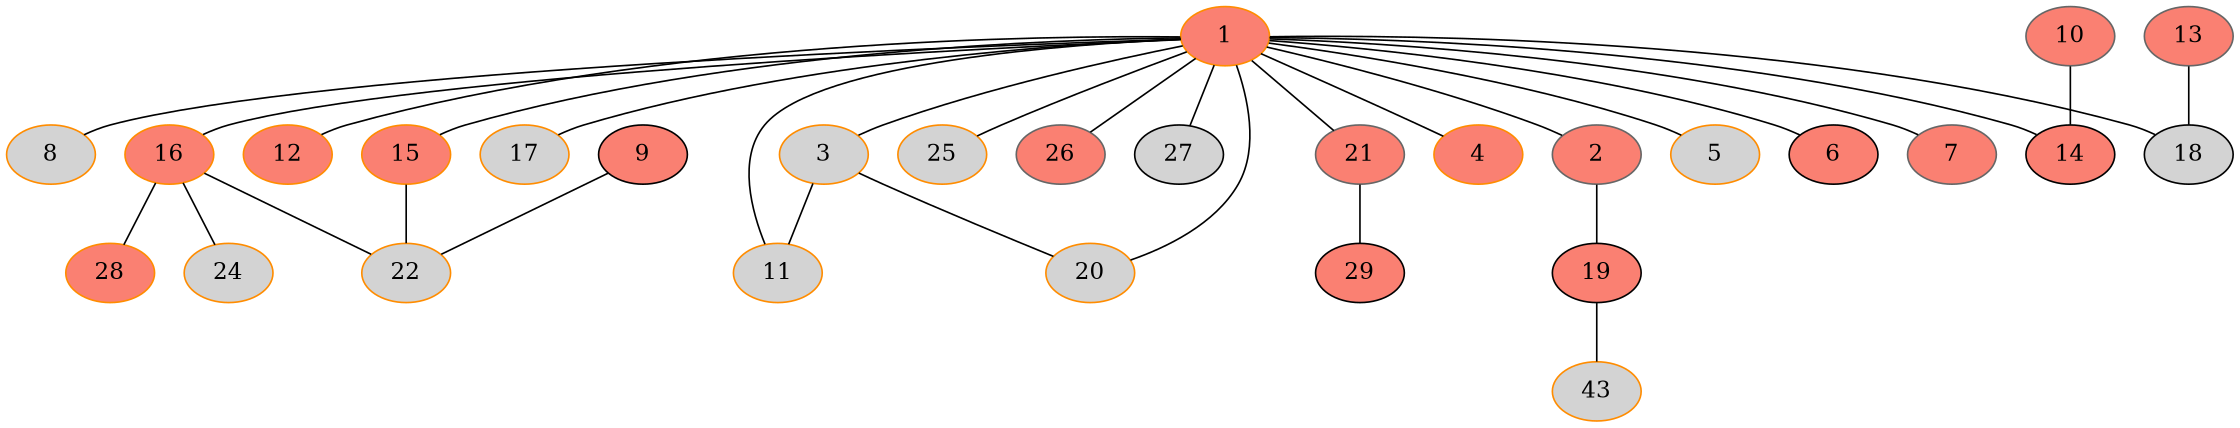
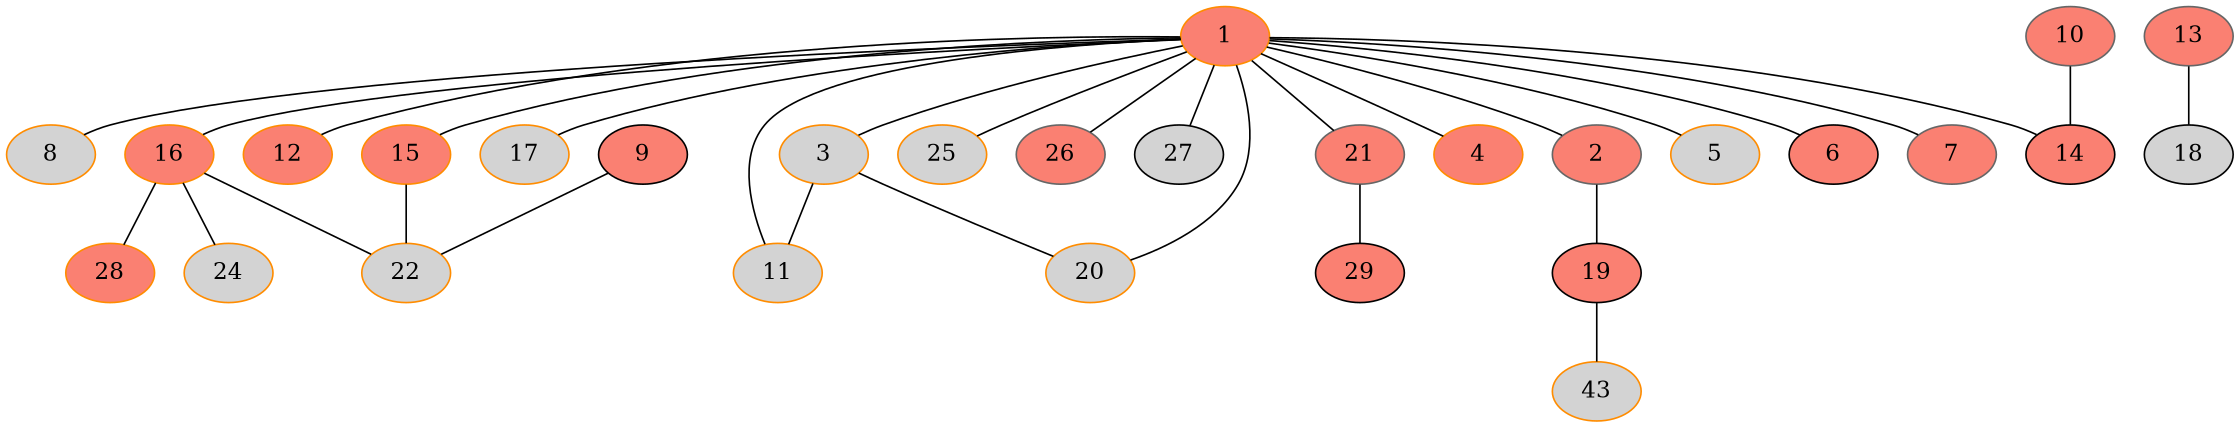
(1716, 55) -> none
